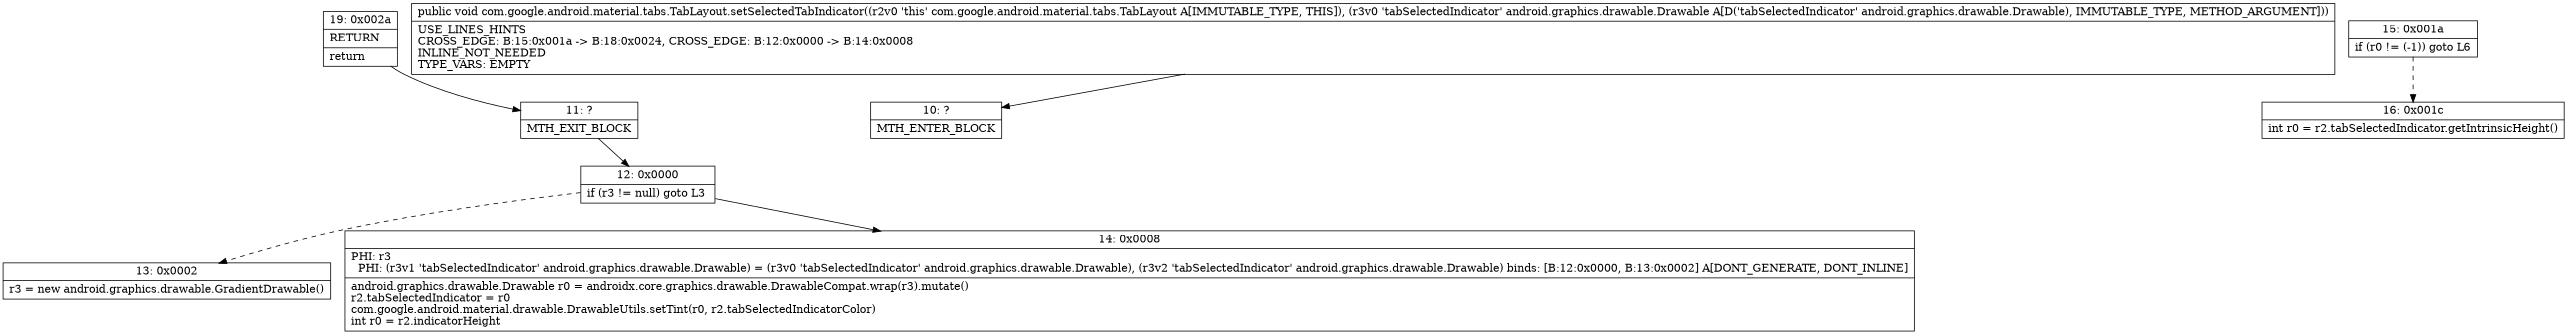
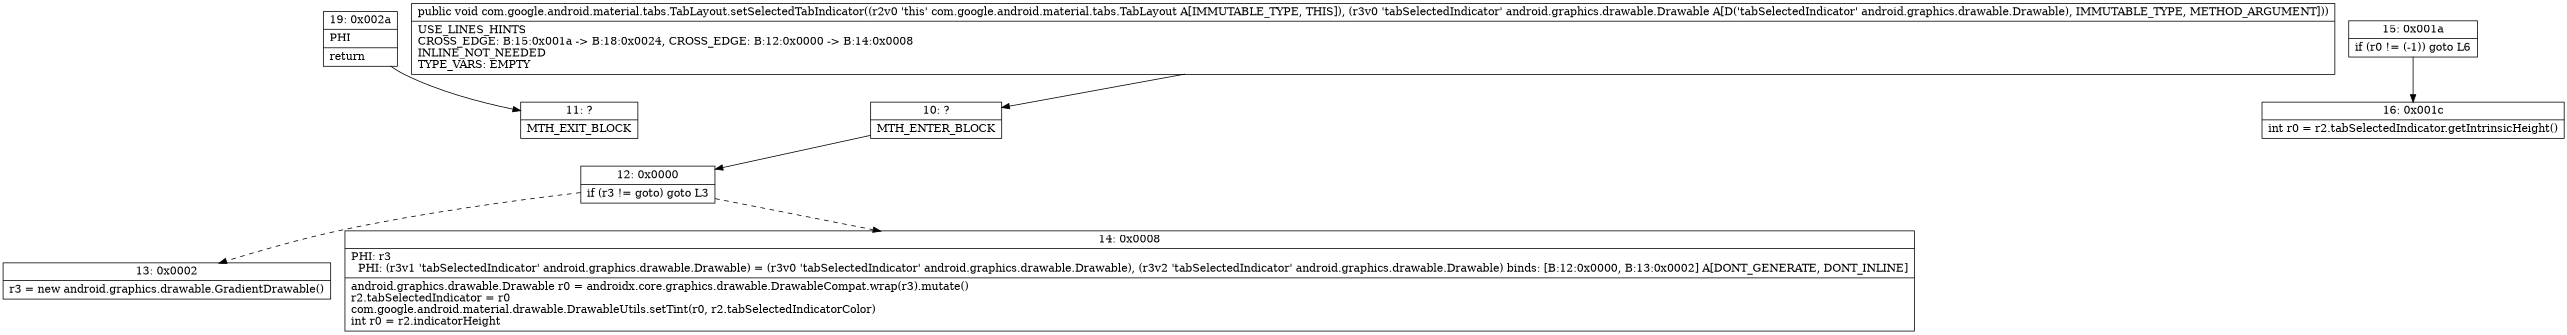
(355, 38) -> (340, 38)
(2413, 76) -> (2413, 76)
(611, 150) -> (797, 151)
(646, 193) -> (648, 193)
(794, 214) -> (794, 214)
